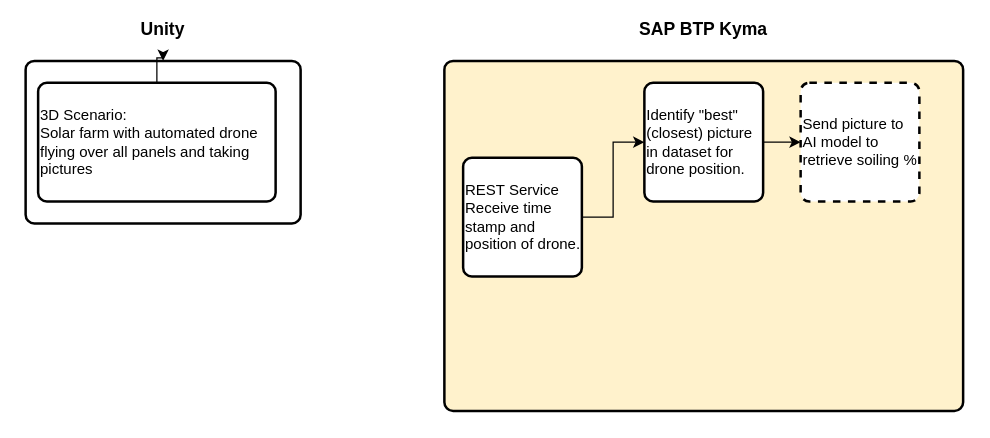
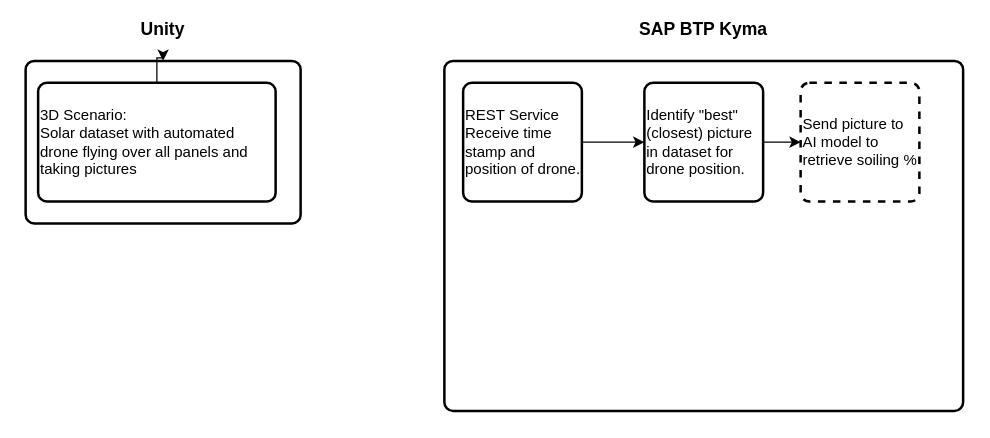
(158, 142) -> (158, 142)
(523, 217) -> (523, 142)
(704, 236) -> (704, 236)
